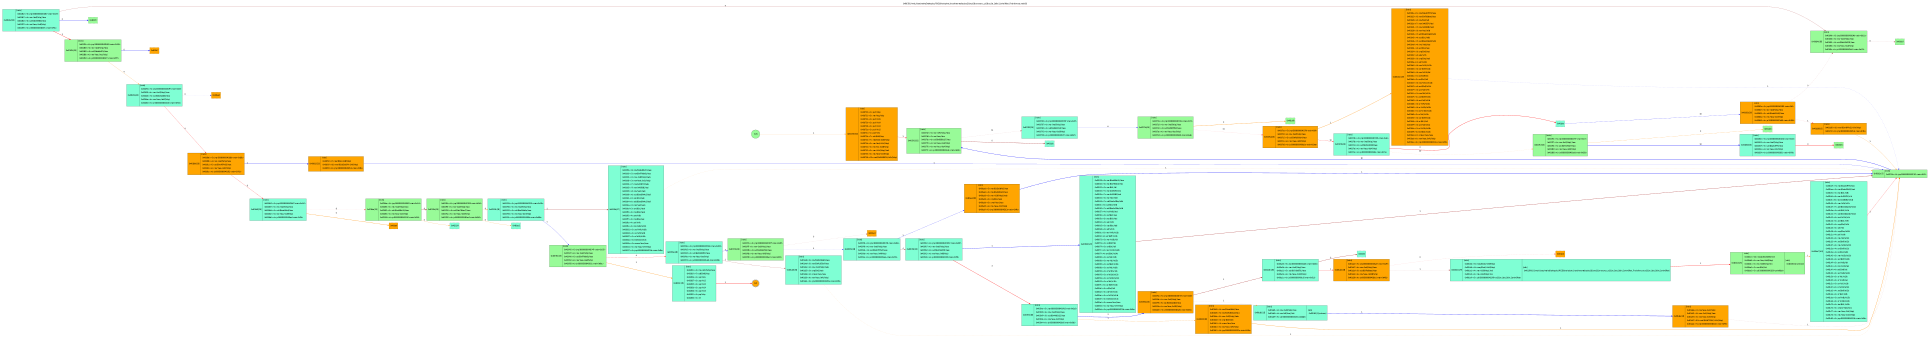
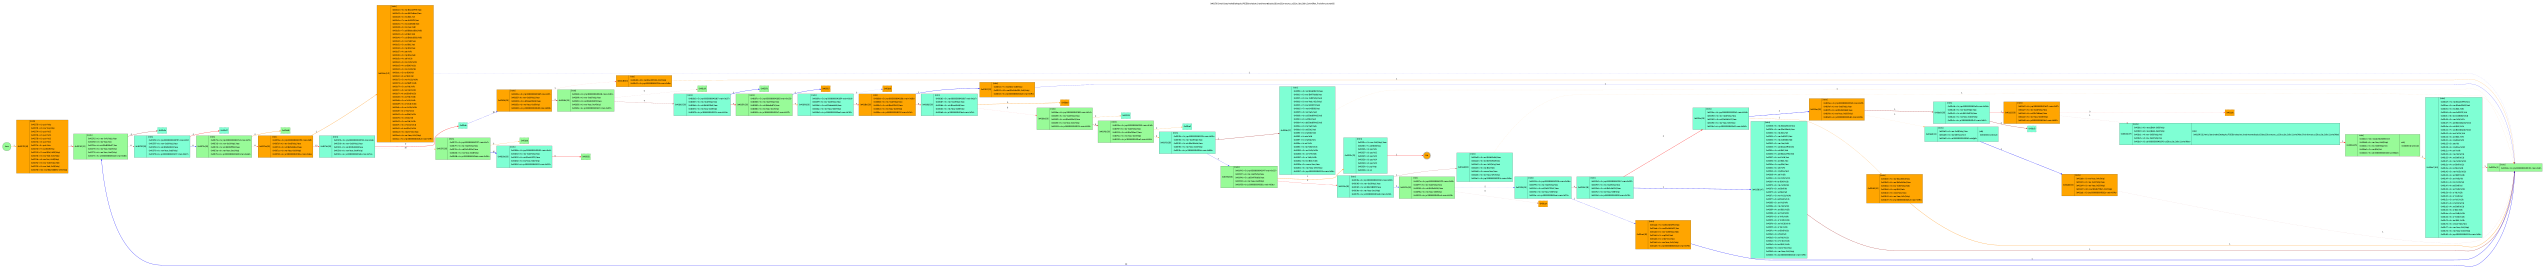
(945, 7) -> (643, 103)
(1814, 81) -> (554, 101)
none -> (224, 130)
